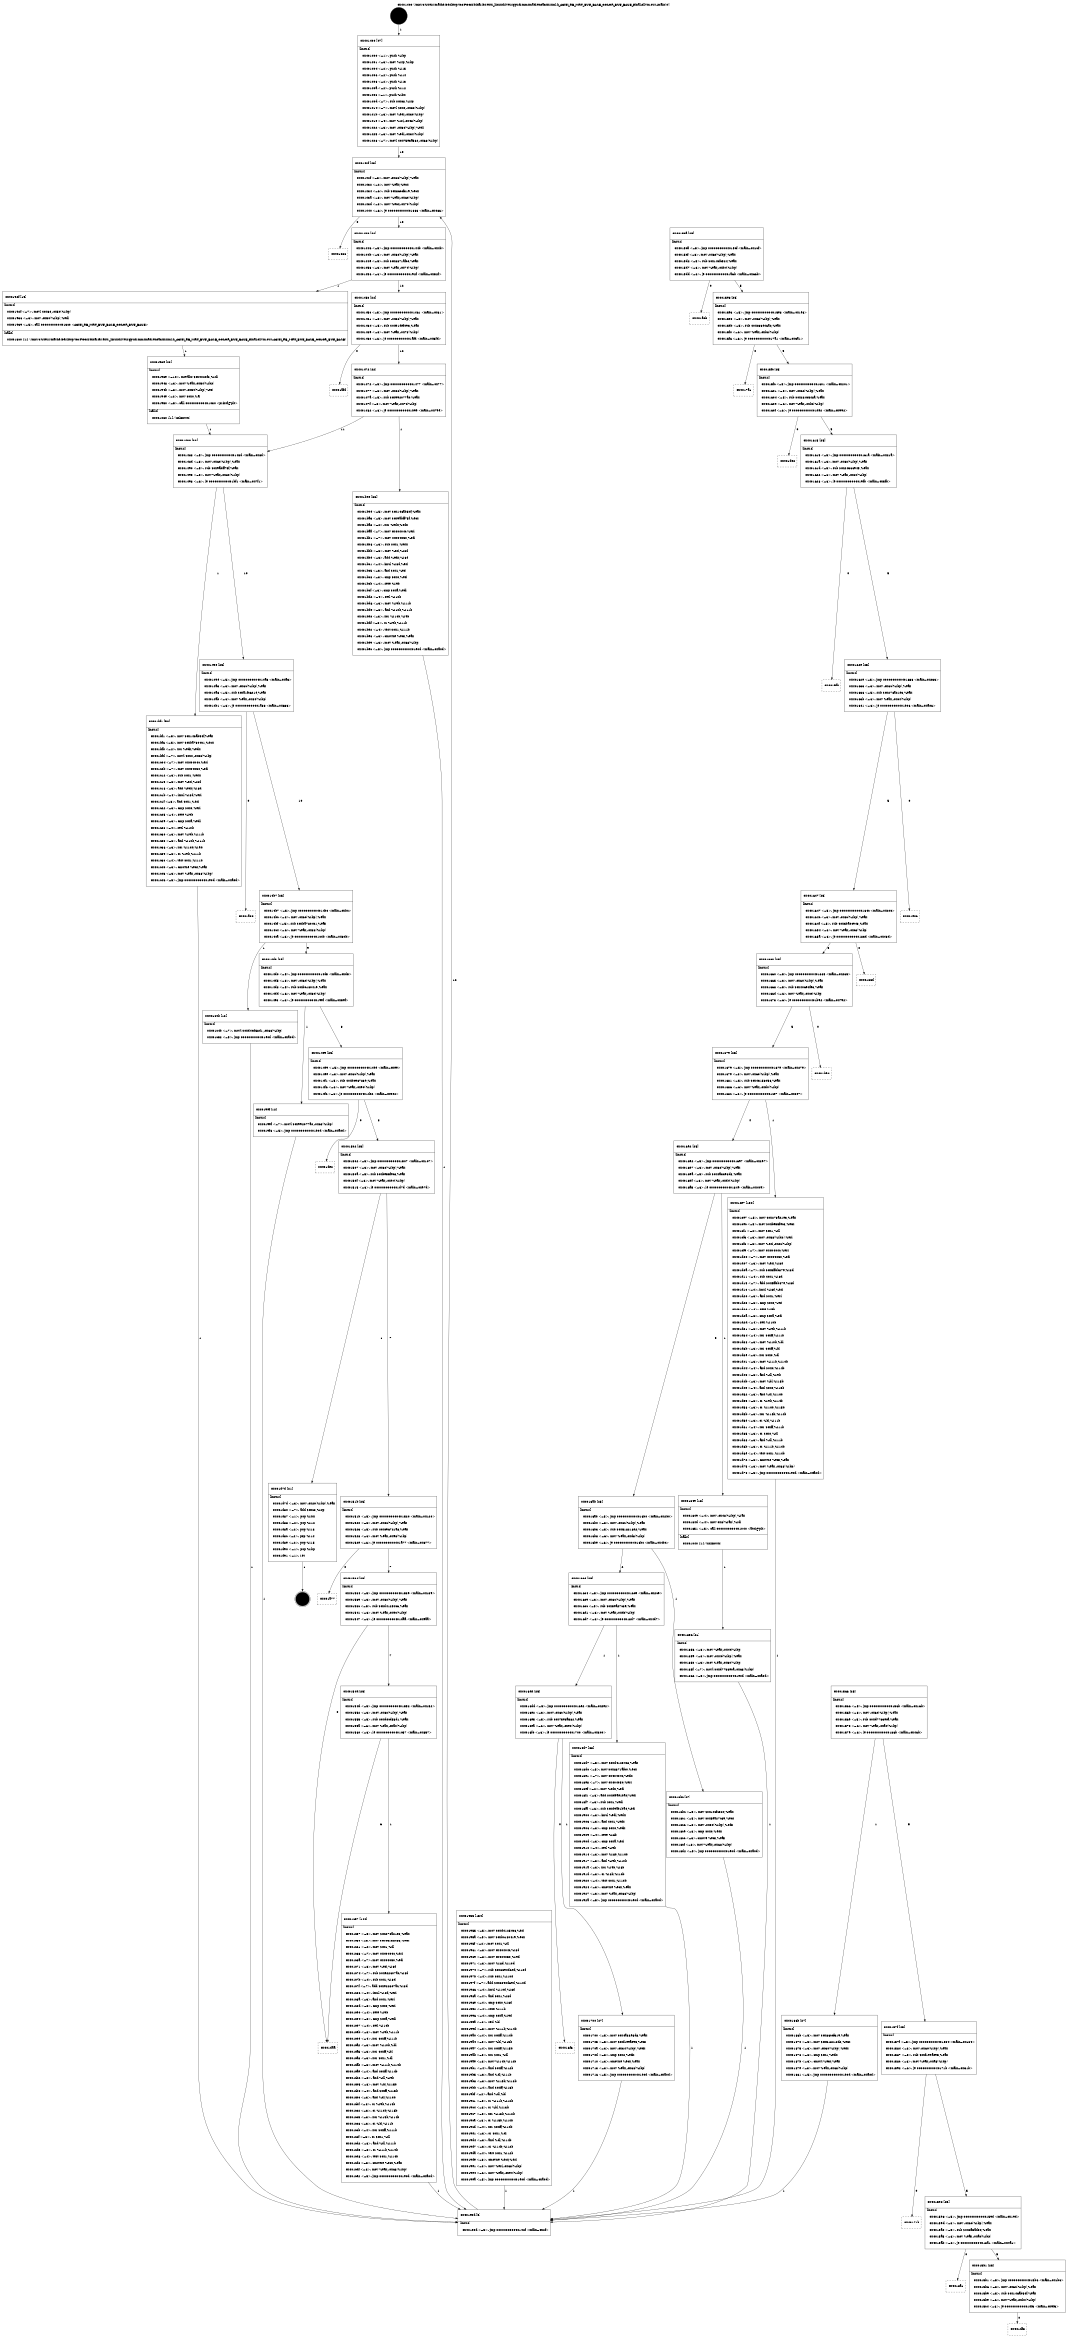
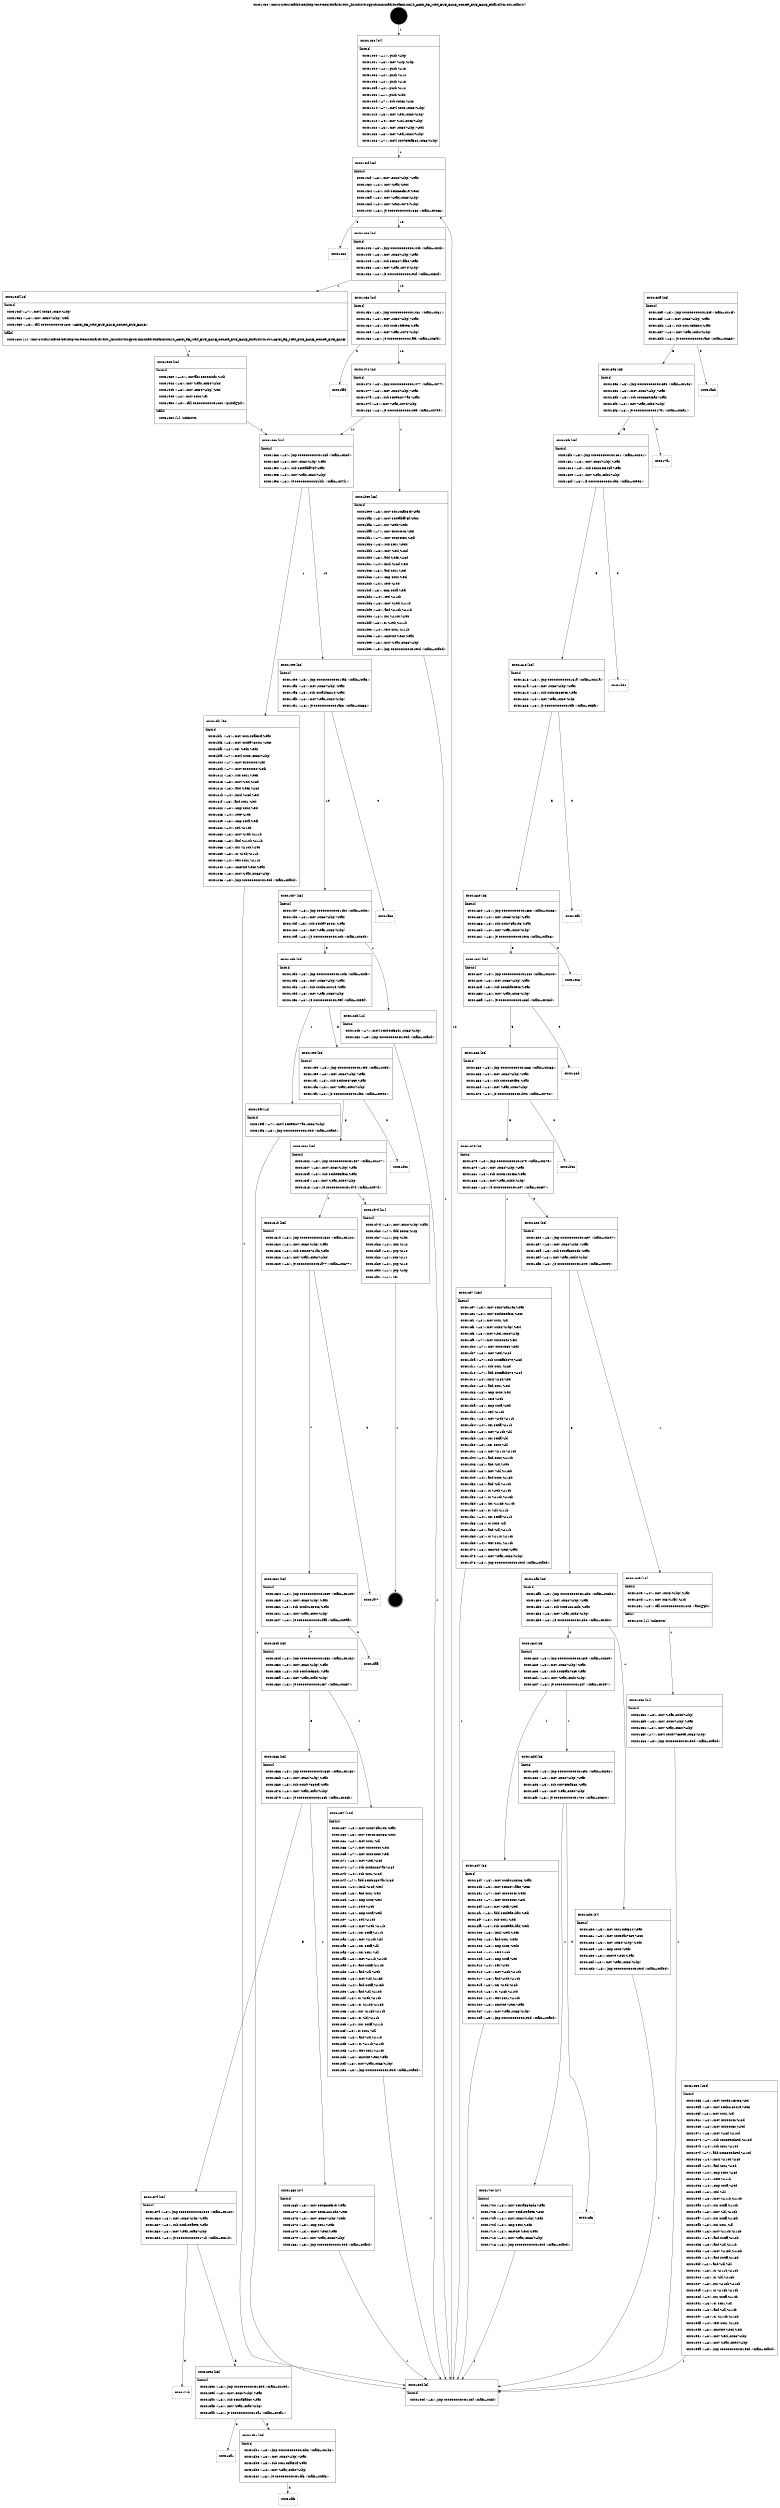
(401, 152) -> (400, 152)
(343, 1887) -> (309, 1720)
